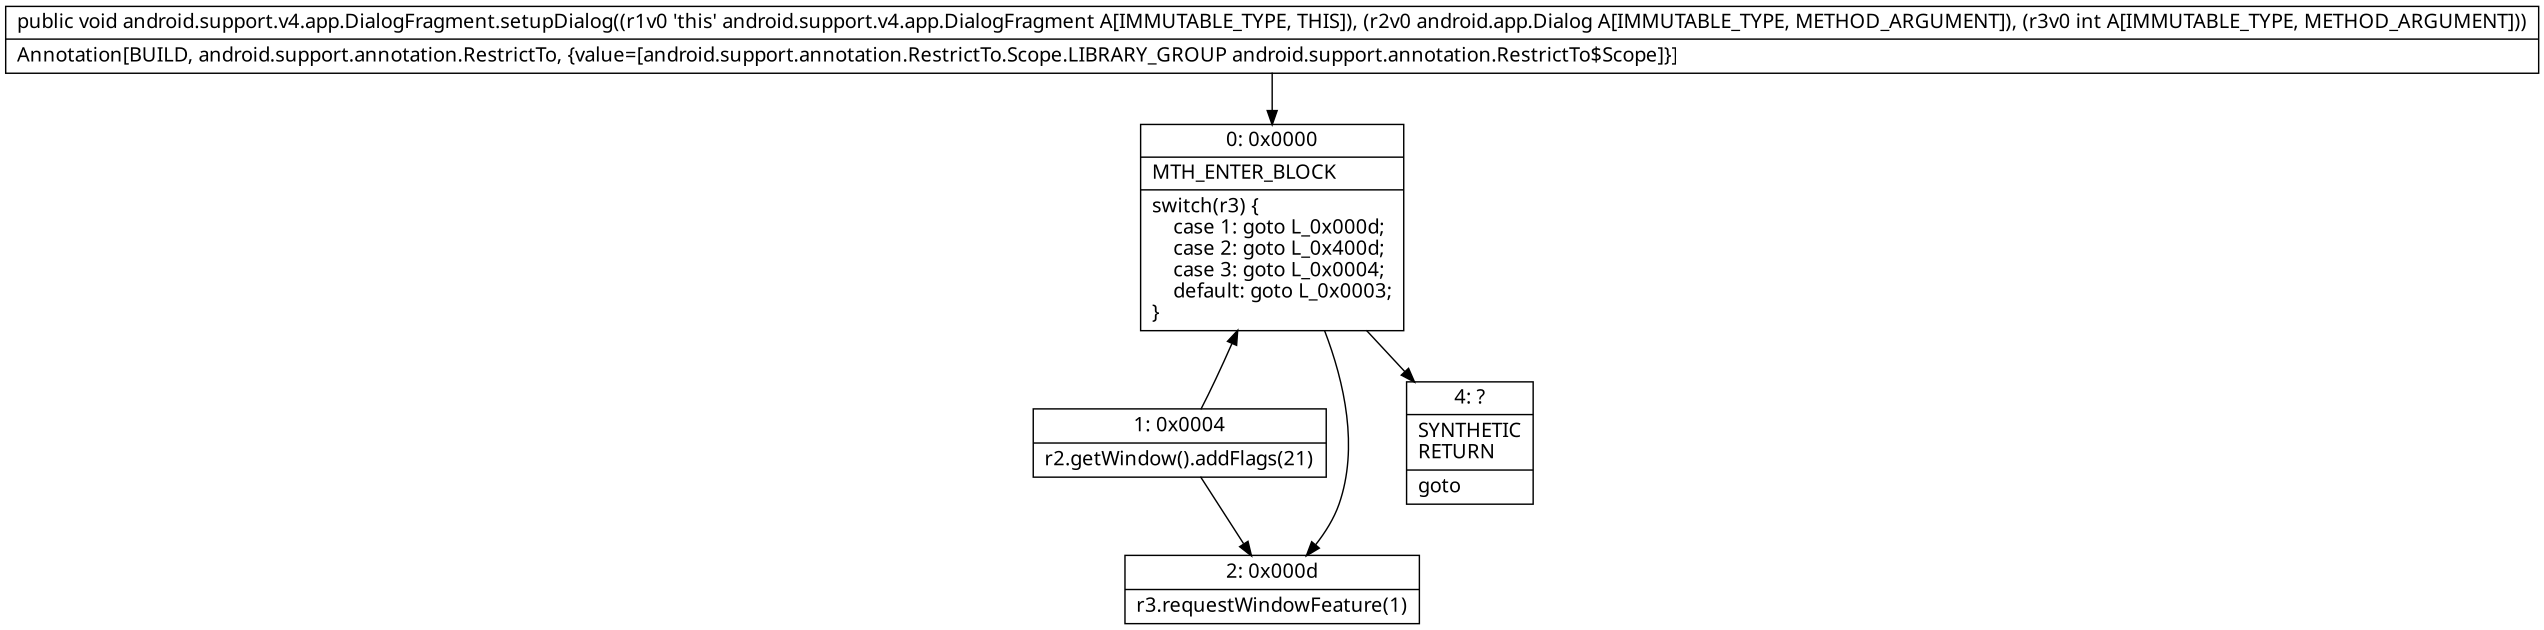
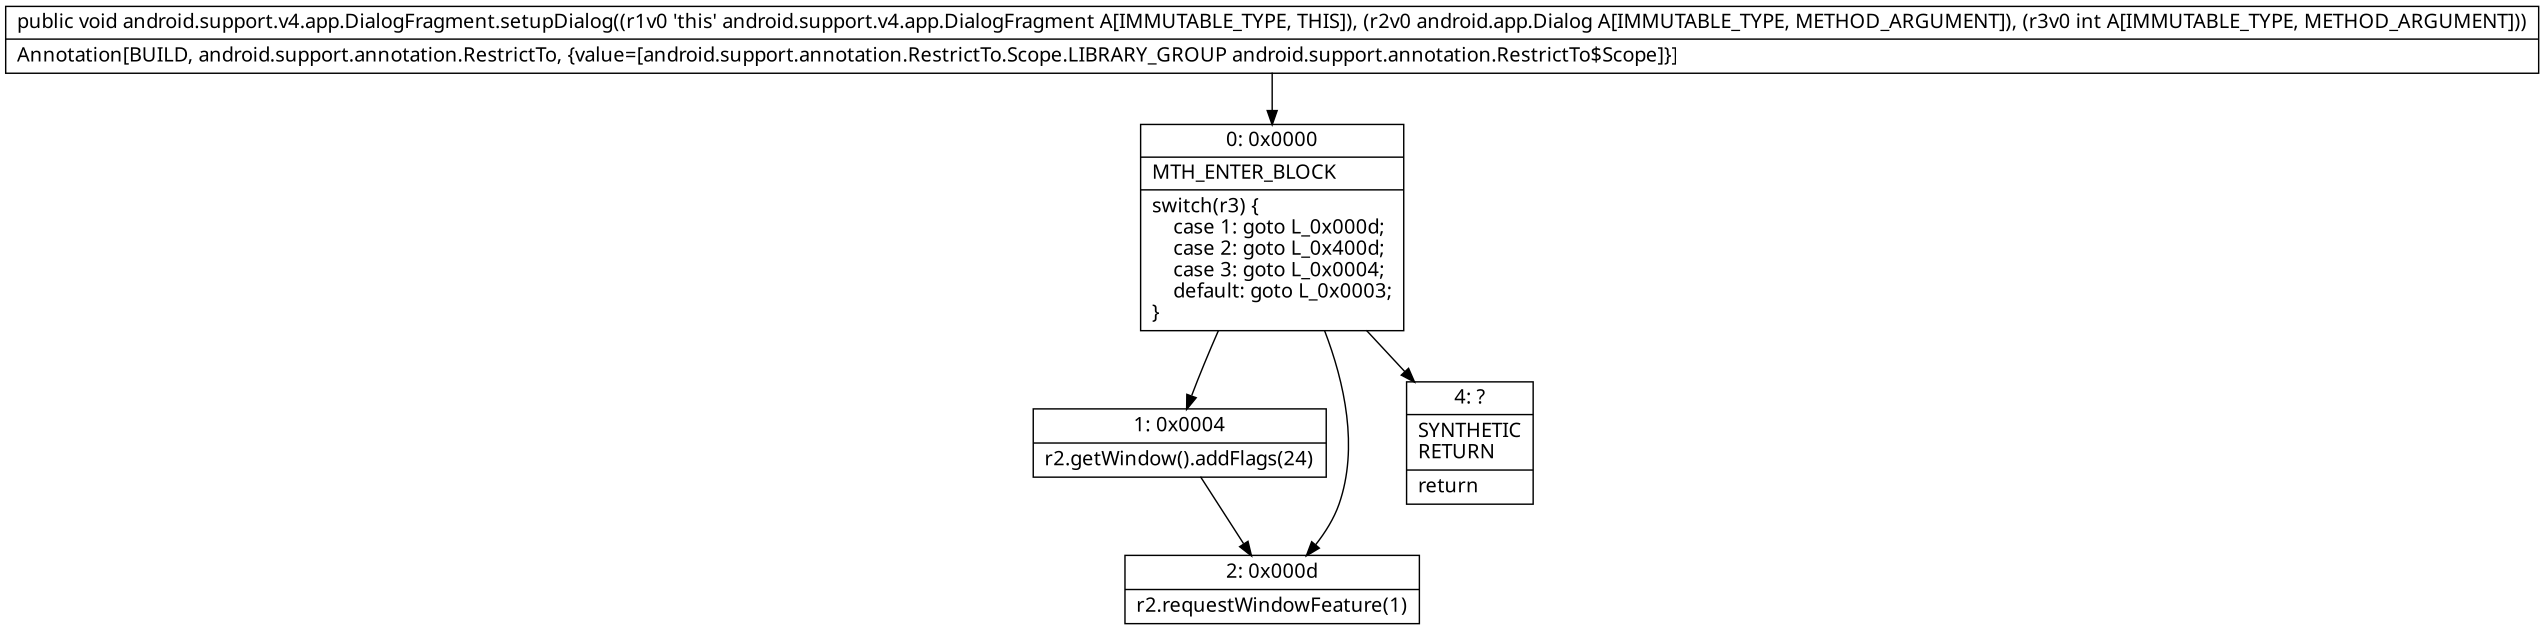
(1217, 377) -> (1205, 363)
(1180, 459) -> (1180, 459)
(1440, 486) -> (1449, 486)
(1272, 606) -> (1272, 606)
